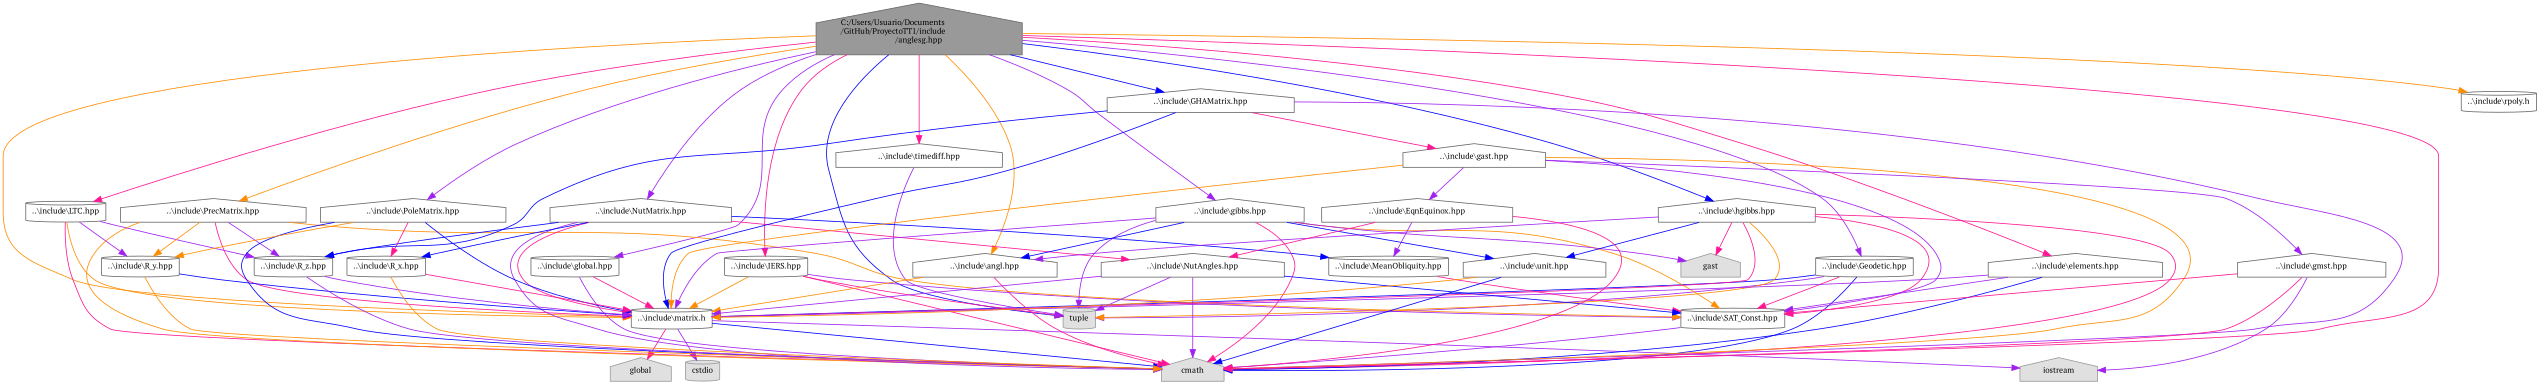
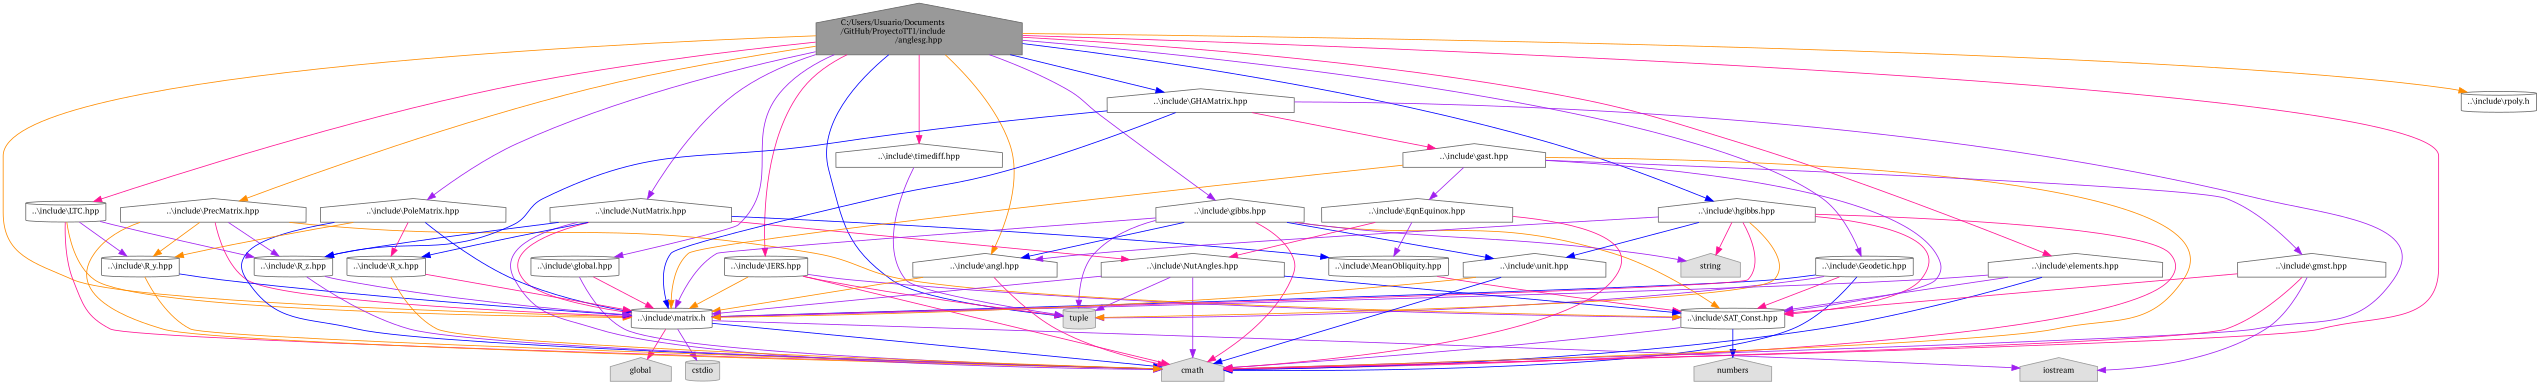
(1711, 267) -> (1711, 267)
none -> (1733, 371)
